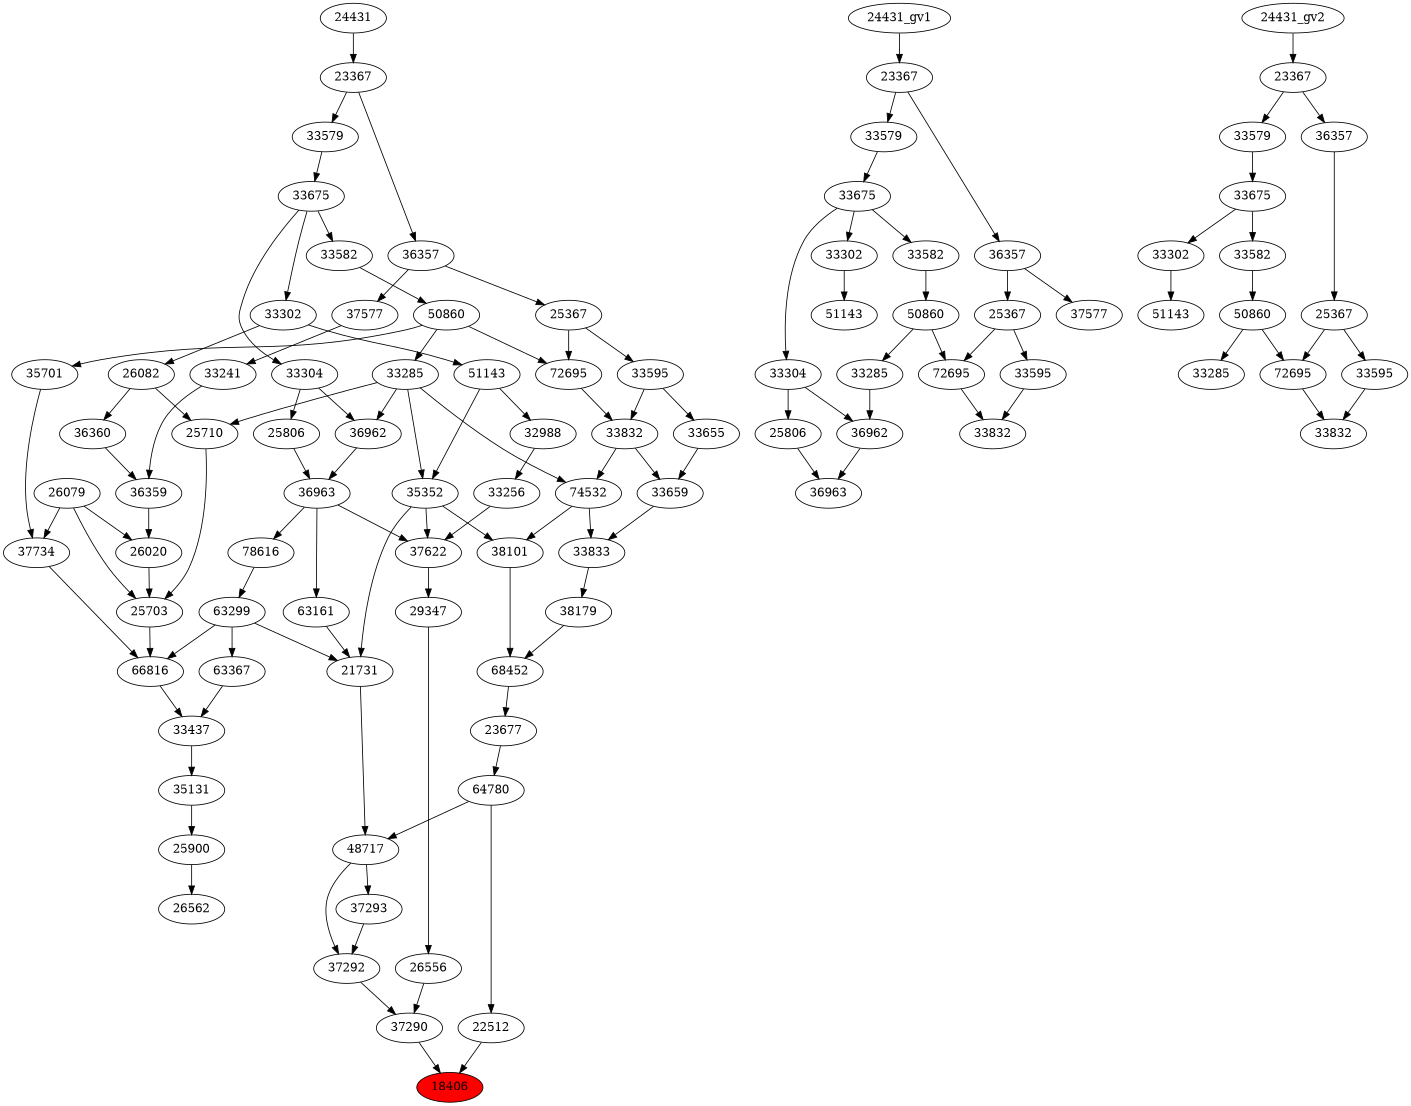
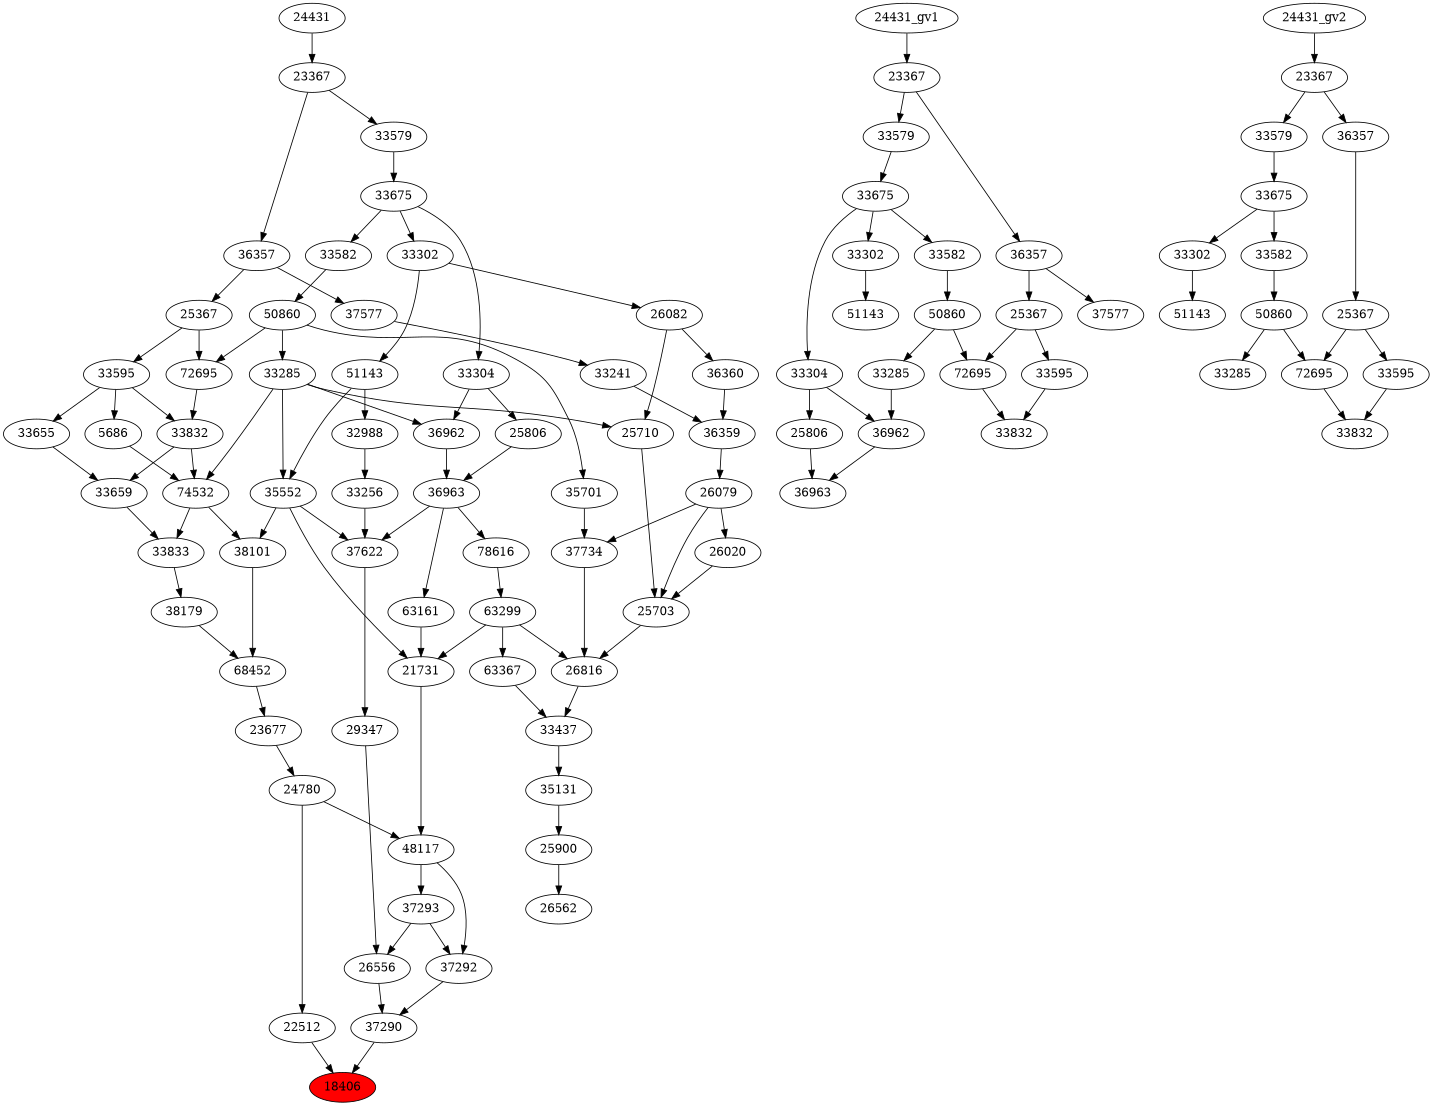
none -> (113, 434)
(425, 493) -> (283, 493)
(149, 519) -> (721, 460)
(150, 672) -> (584, 672)
(491, 790) -> (302, 790)
(366, 850) -> (421, 850)
none -> (402, 935)
